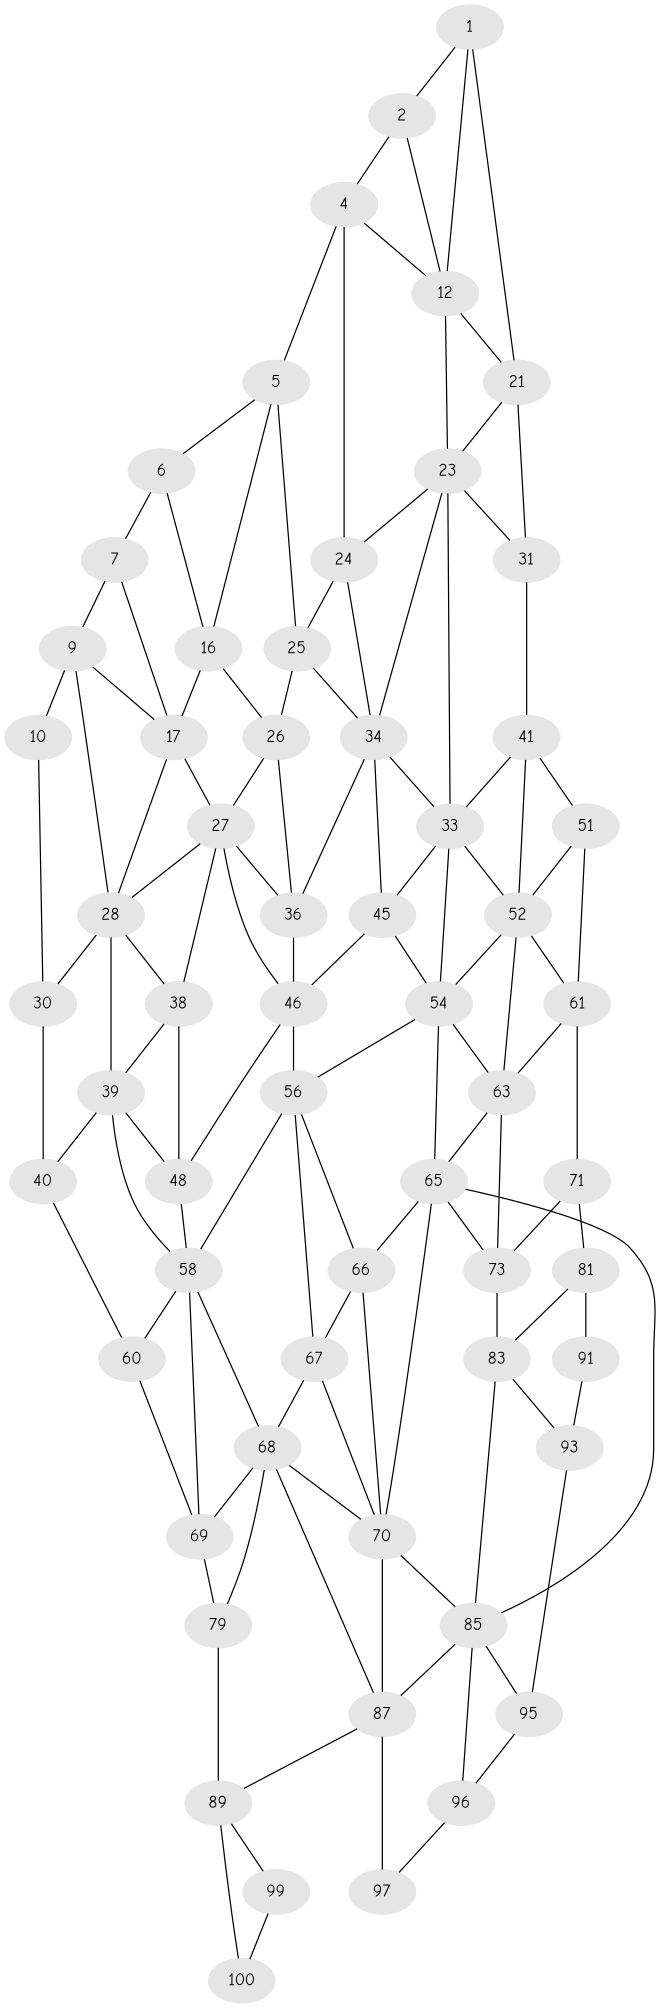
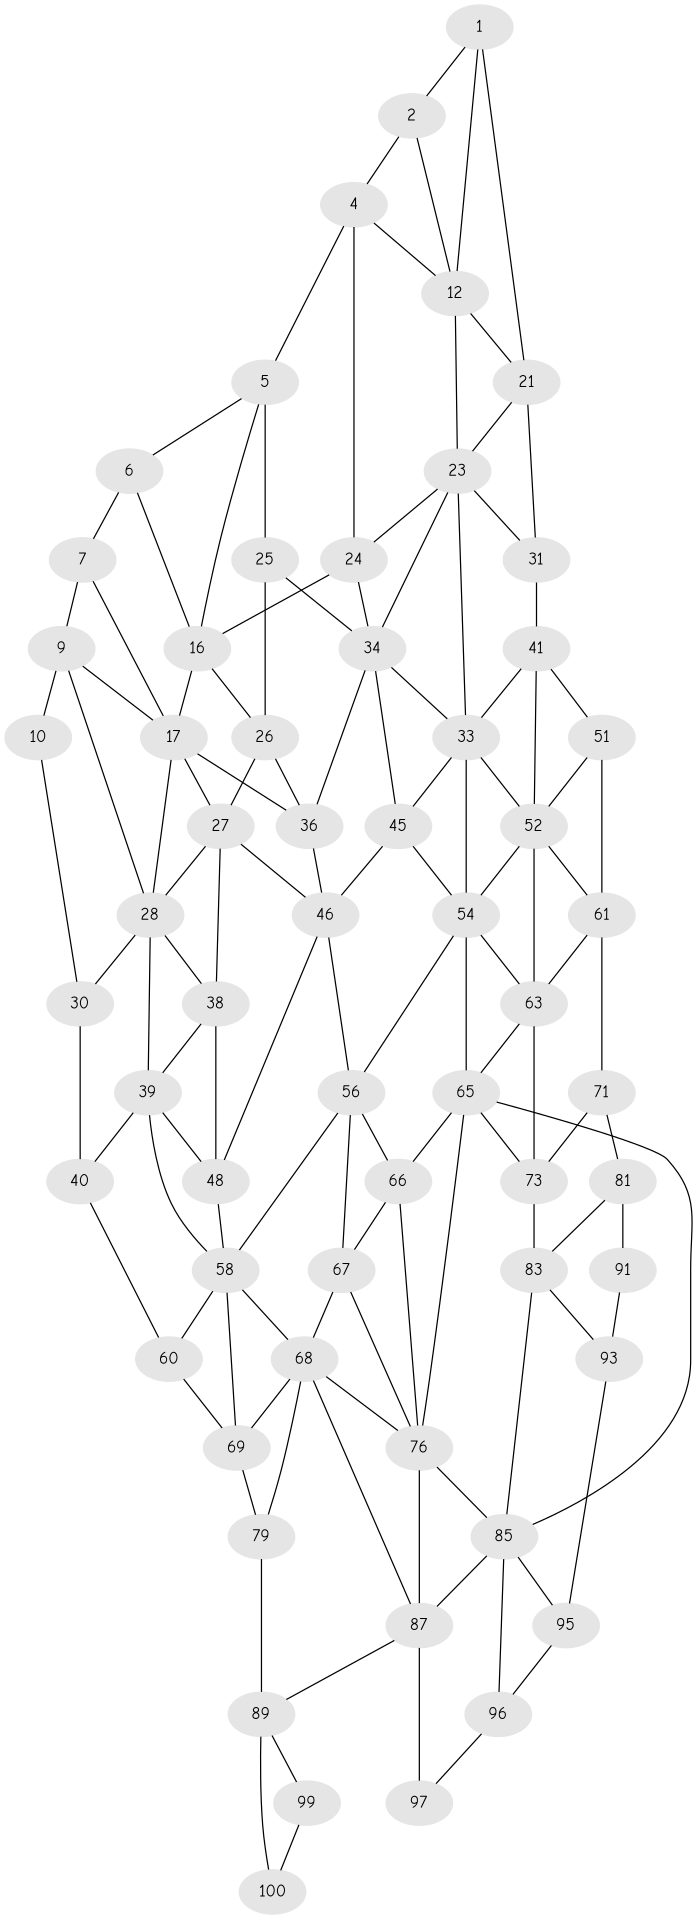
(321, 604) -> (276, 604)
(257, 871) -> (235, 778)
(382, 1537) -> (419, 1448)
